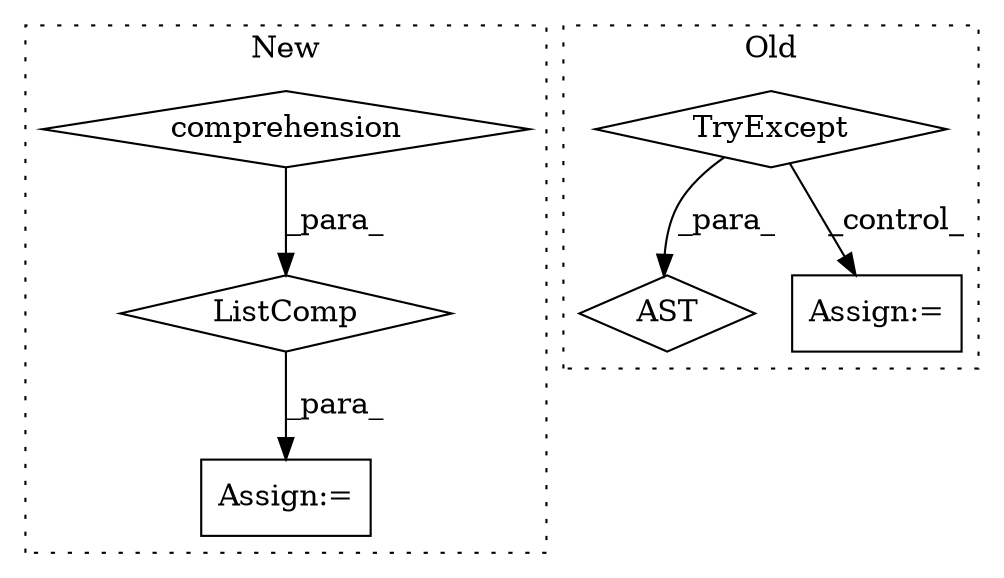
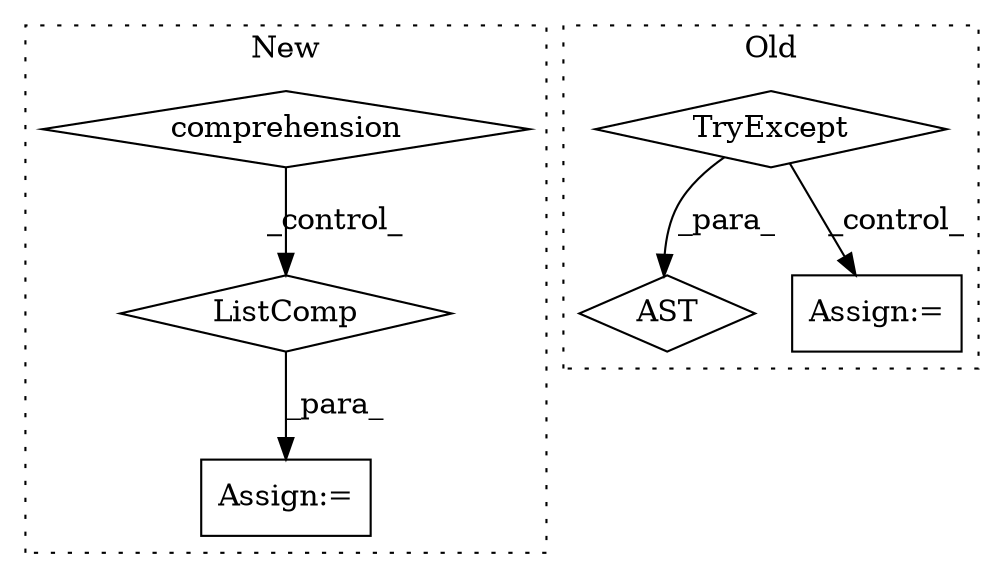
(335, 221) -> (335, 221)
